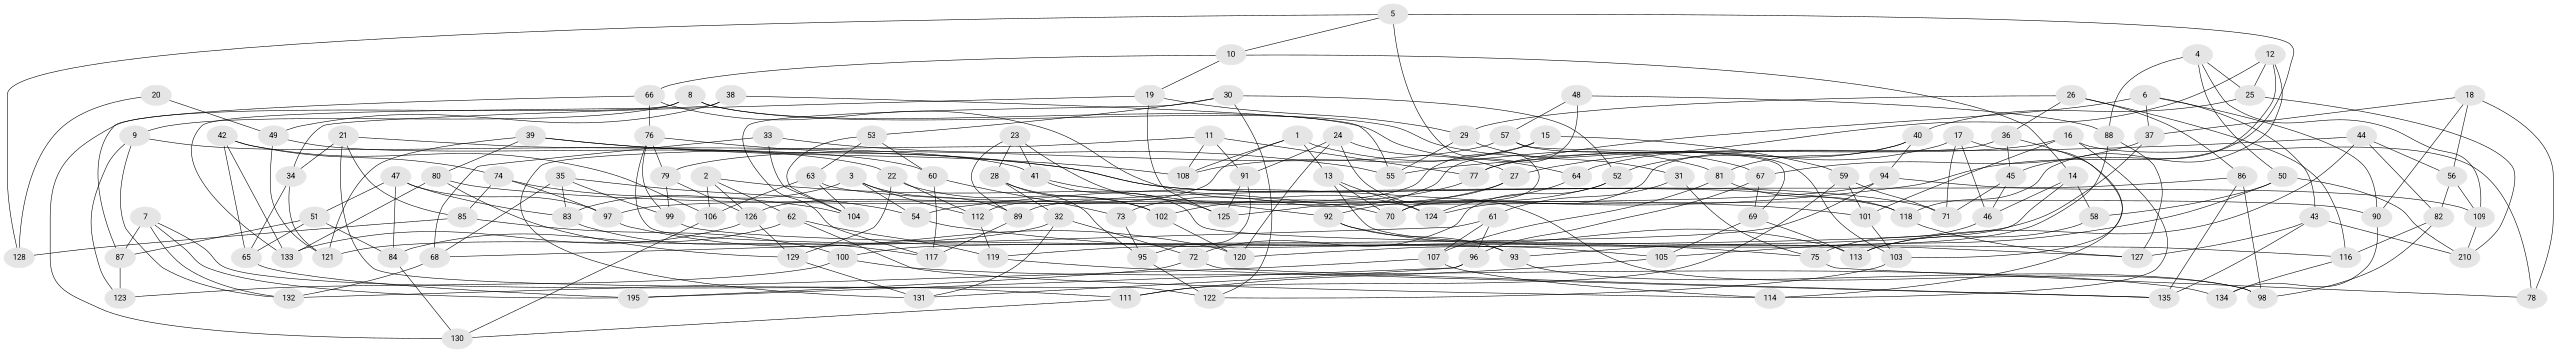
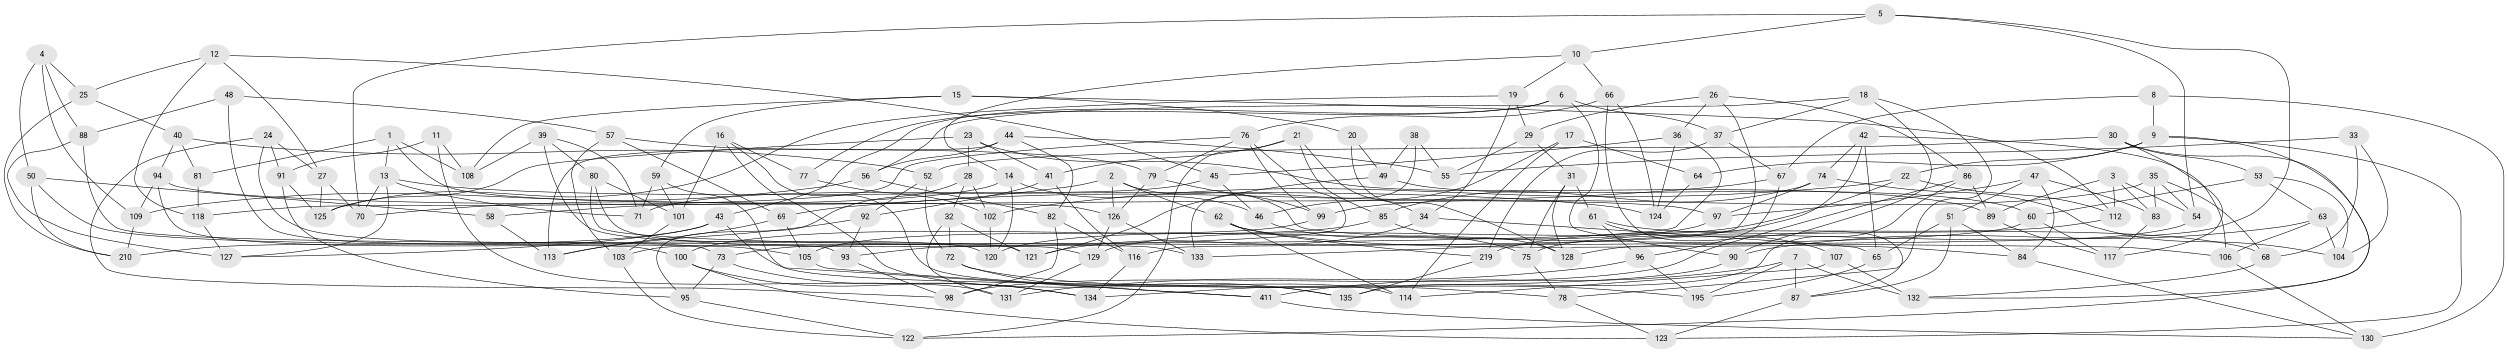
none -> (1156, 106)
(1135, 114) -> (1917, 164)
(1342, 156) -> none
(1950, 172) -> (532, 209)
none -> (1553, 216)
(1577, 217) -> none
(993, 258) -> (1486, 258)
none -> (904, 283)
(1126, 298) -> (1266, 298)
none -> (1612, 319)
